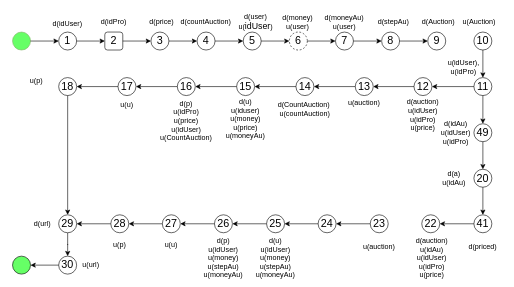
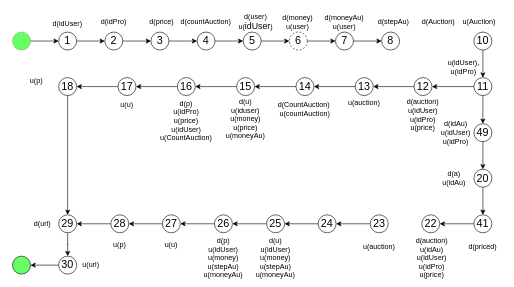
(114, 41) -> (114, 41)
(422, 41) -> none
(437, 41) -> none
